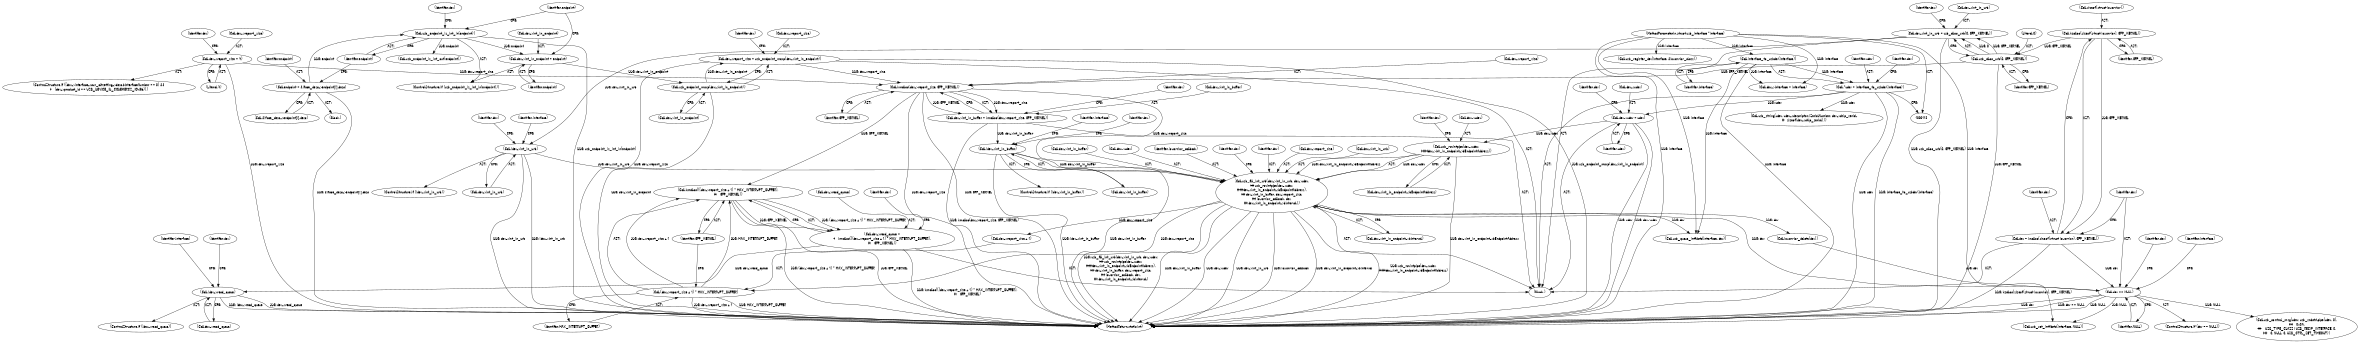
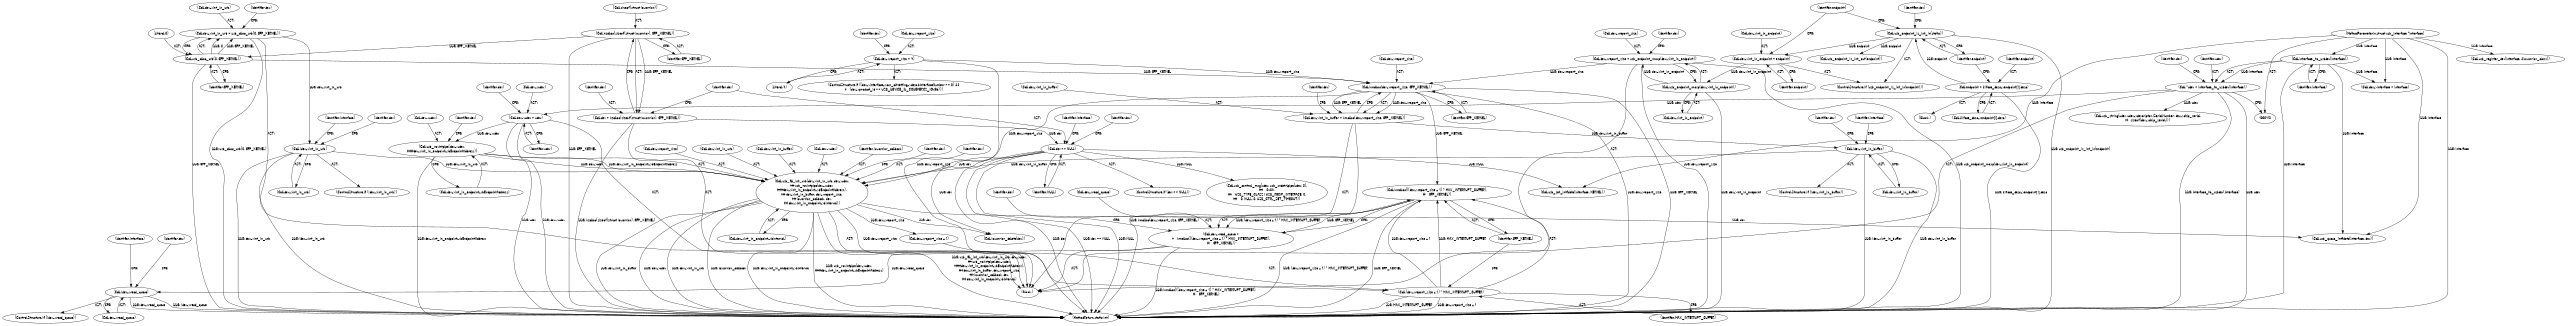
(445, 34) -> (1915, 34)
(1952, 279) -> (937, 176)
none -> (611, 308)
(2053, 327) -> (1573, 192)
